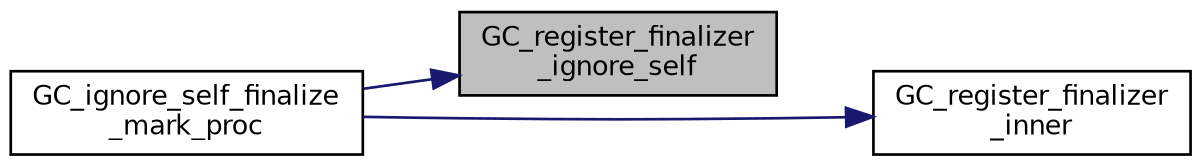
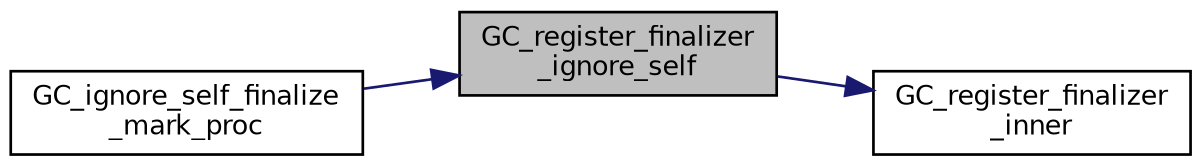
(604, 119) -> (812, 81)
